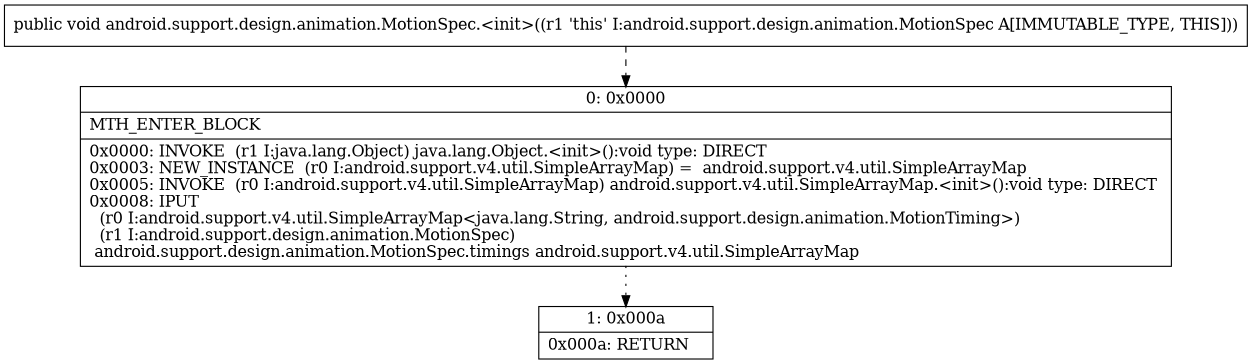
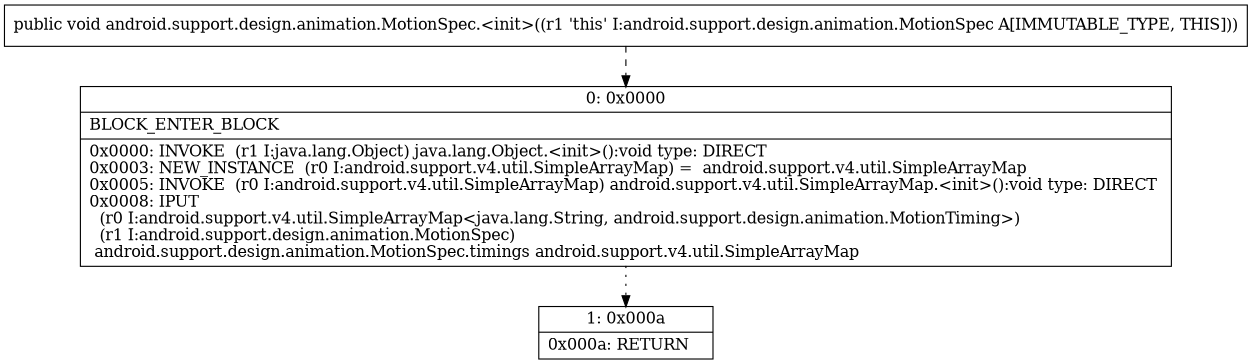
(175, 125) -> (184, 125)
